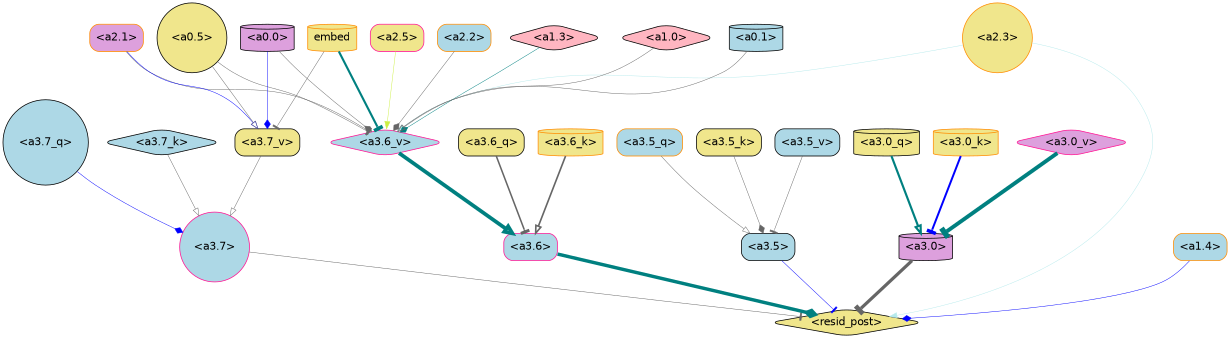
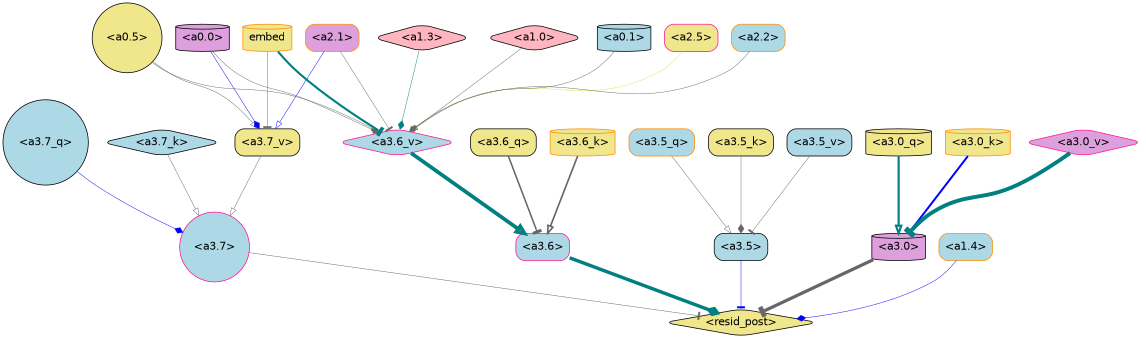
(997, 38) -> none
